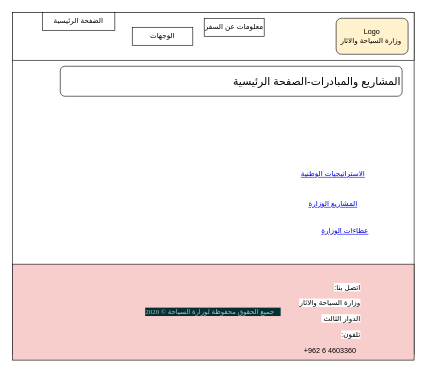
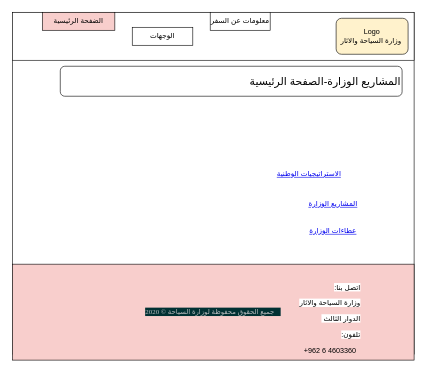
(79, 21) -> (79, 21)
(234, 27) -> (240, 21)
(332, 81) -> (338, 81)
(333, 174) -> (309, 174)
(345, 231) -> (333, 231)
